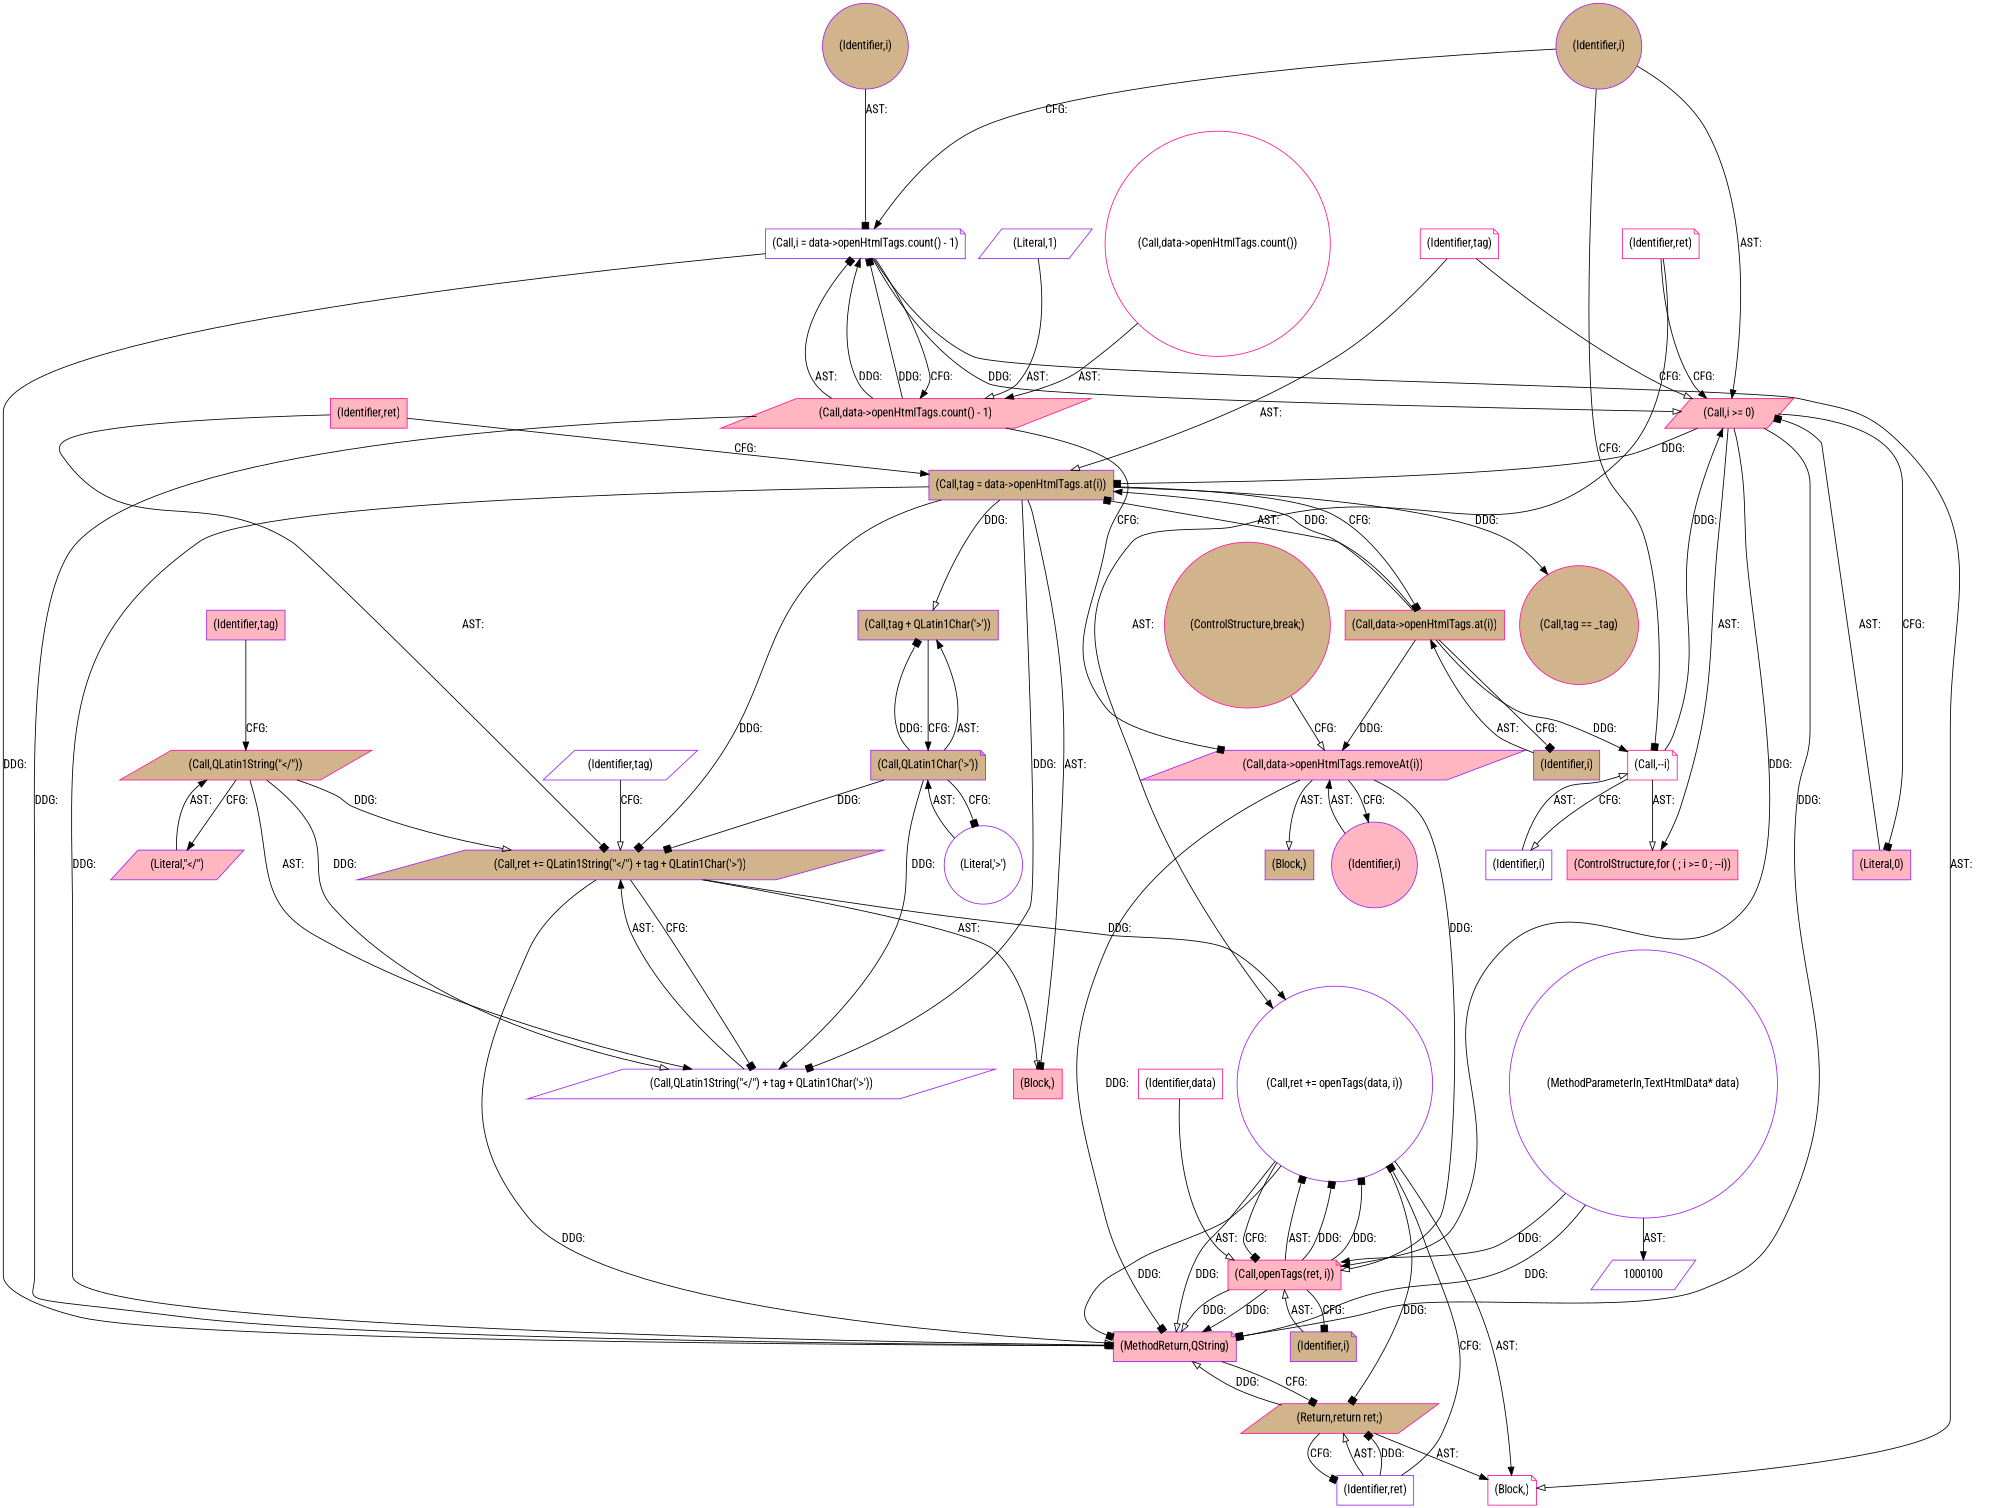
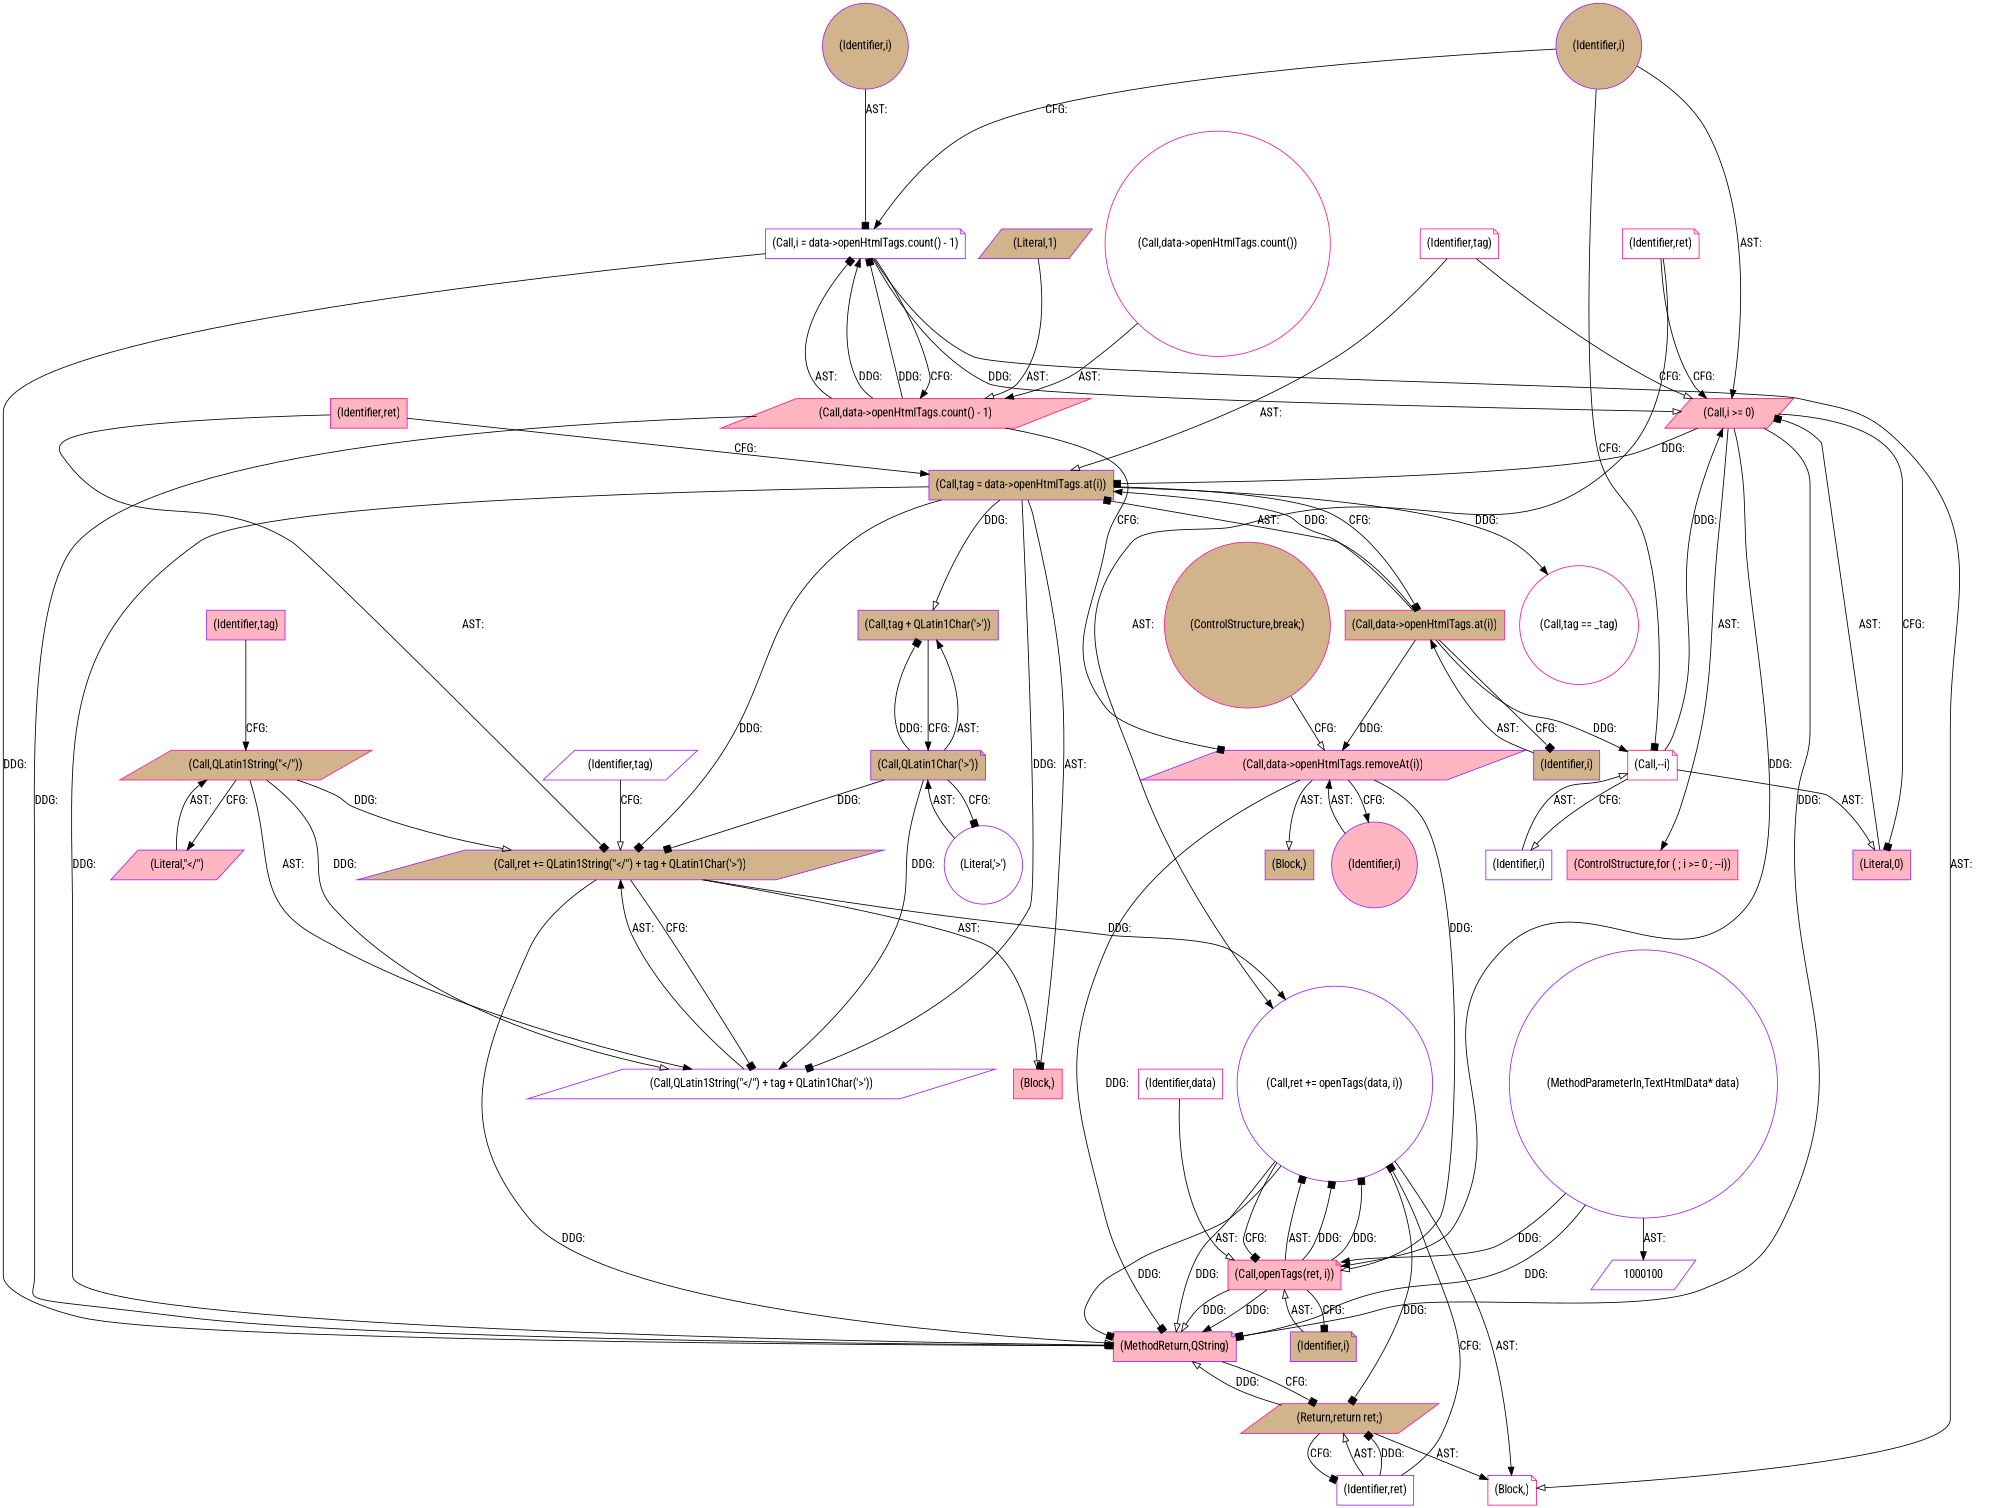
(1035, 244) -> (1035, 244)
(1579, 625) -> (1579, 625)
(1652, 811) -> (1784, 787)
